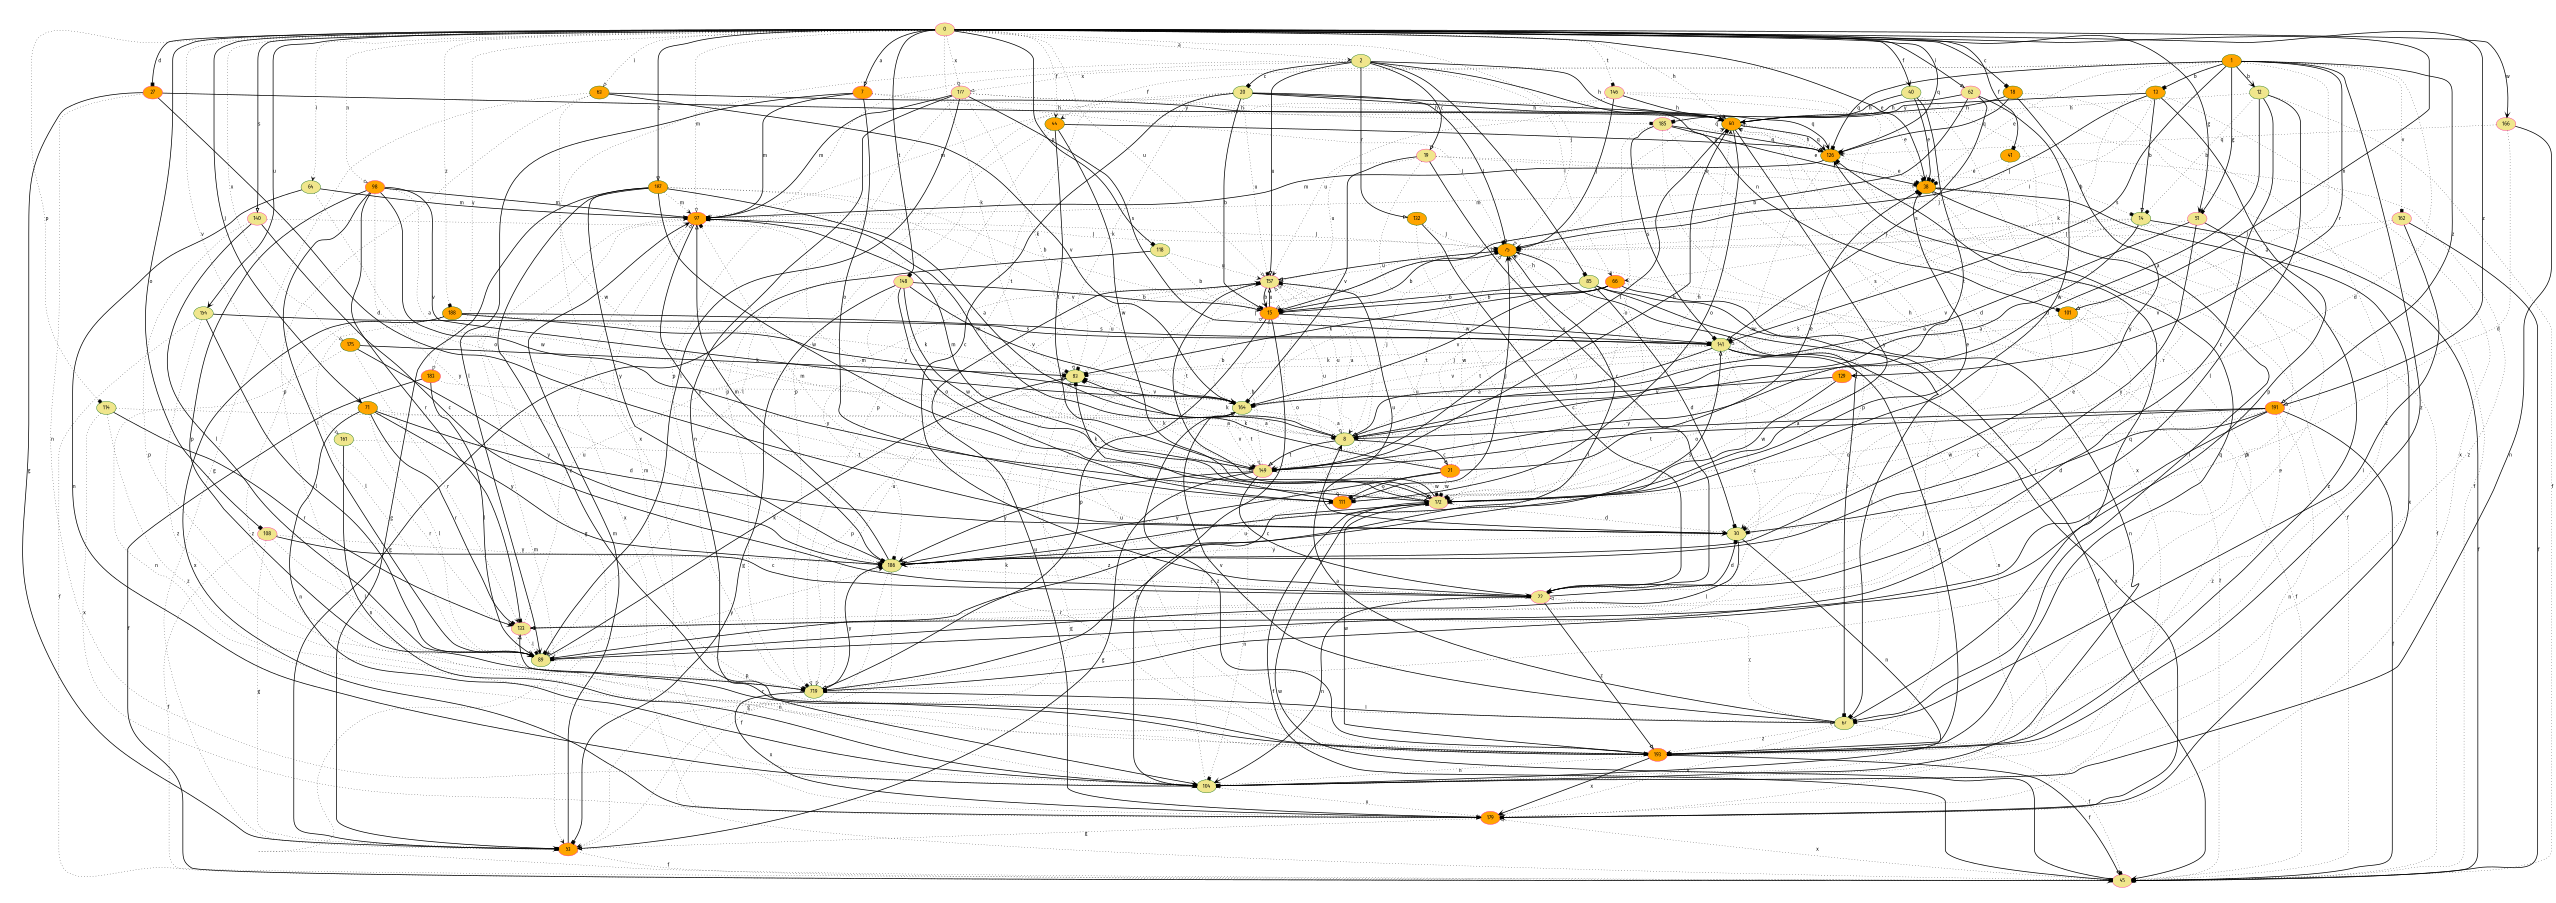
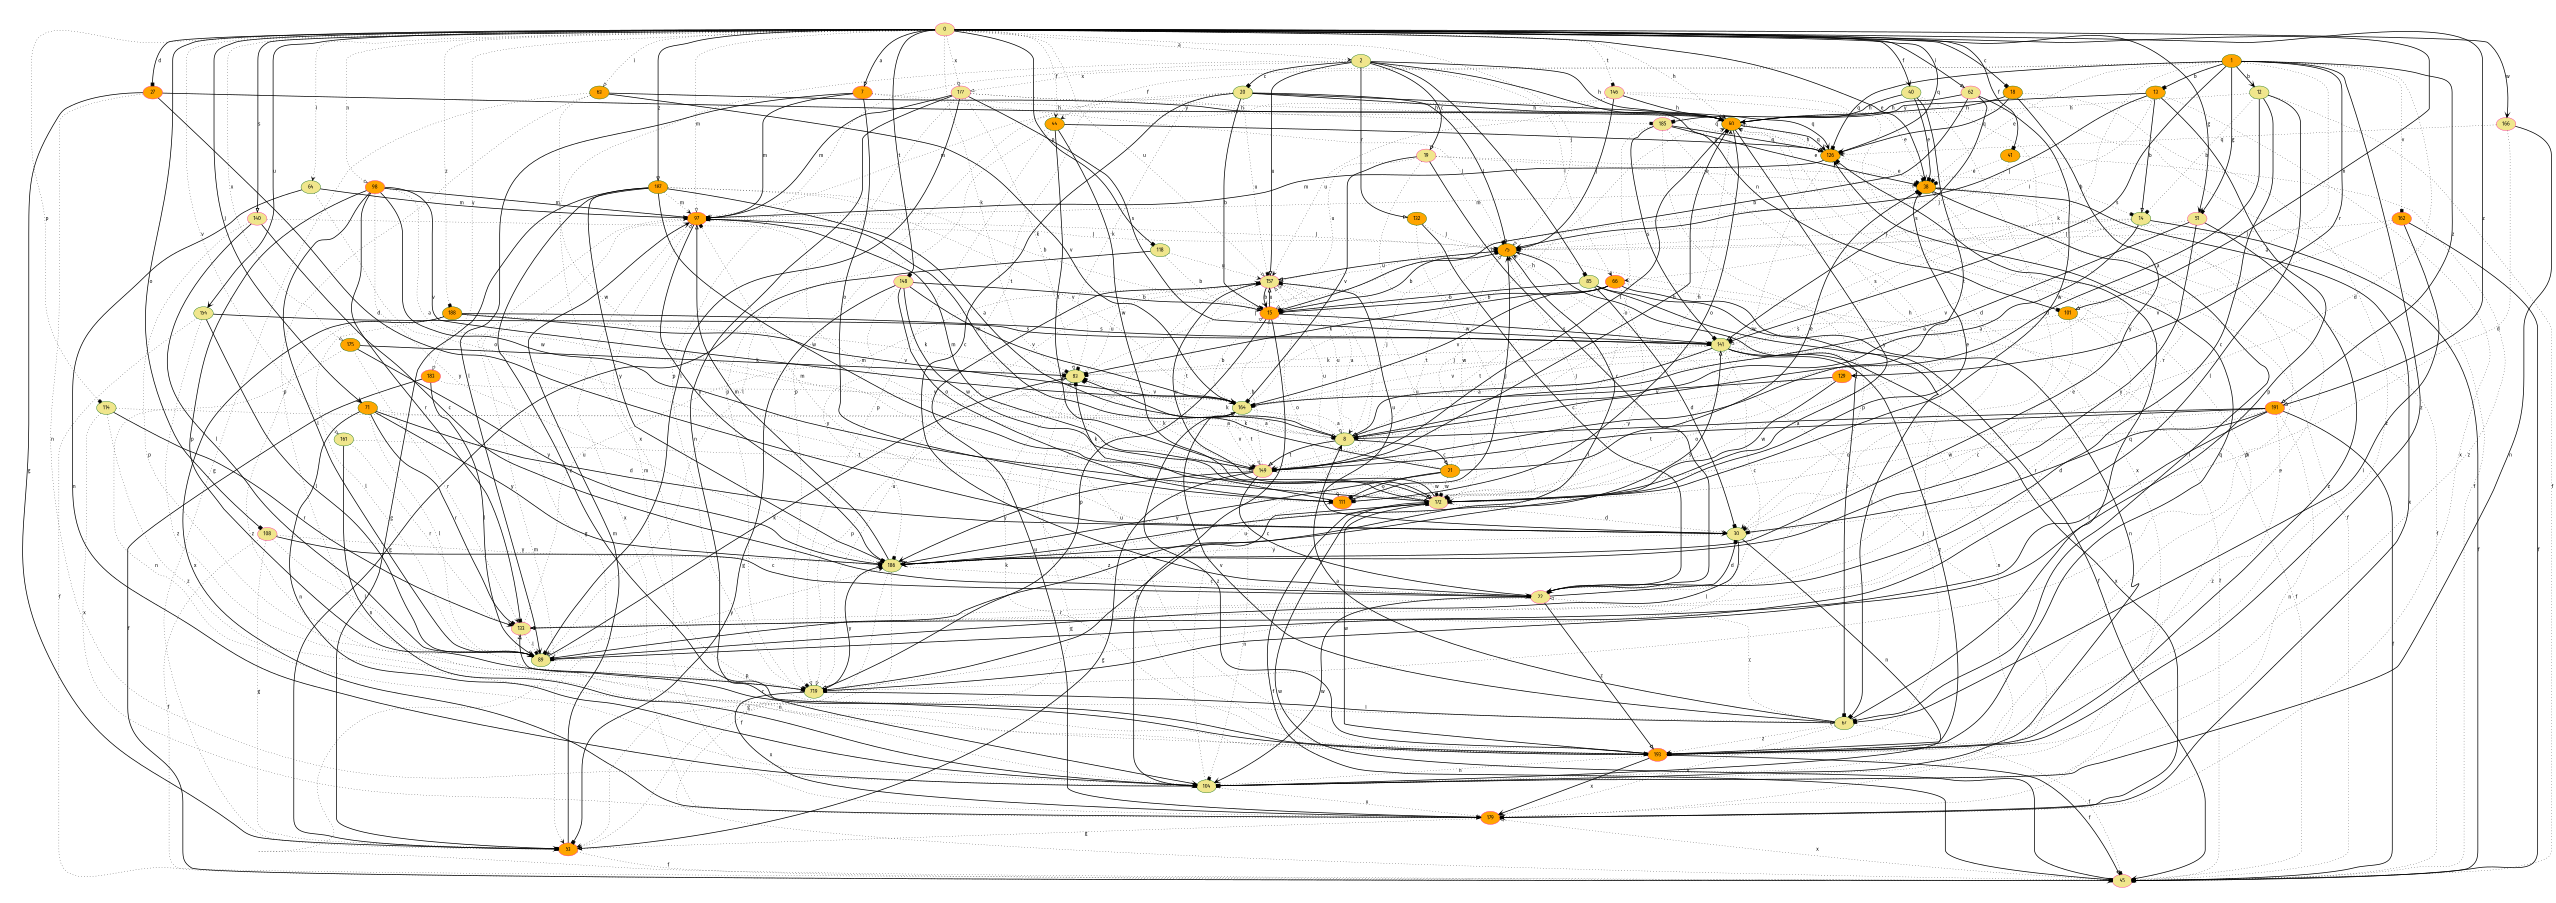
(2402, 219) -> (2402, 219)
(1450, 471) -> (1450, 471)
(1323, 692) -> (1323, 692)
